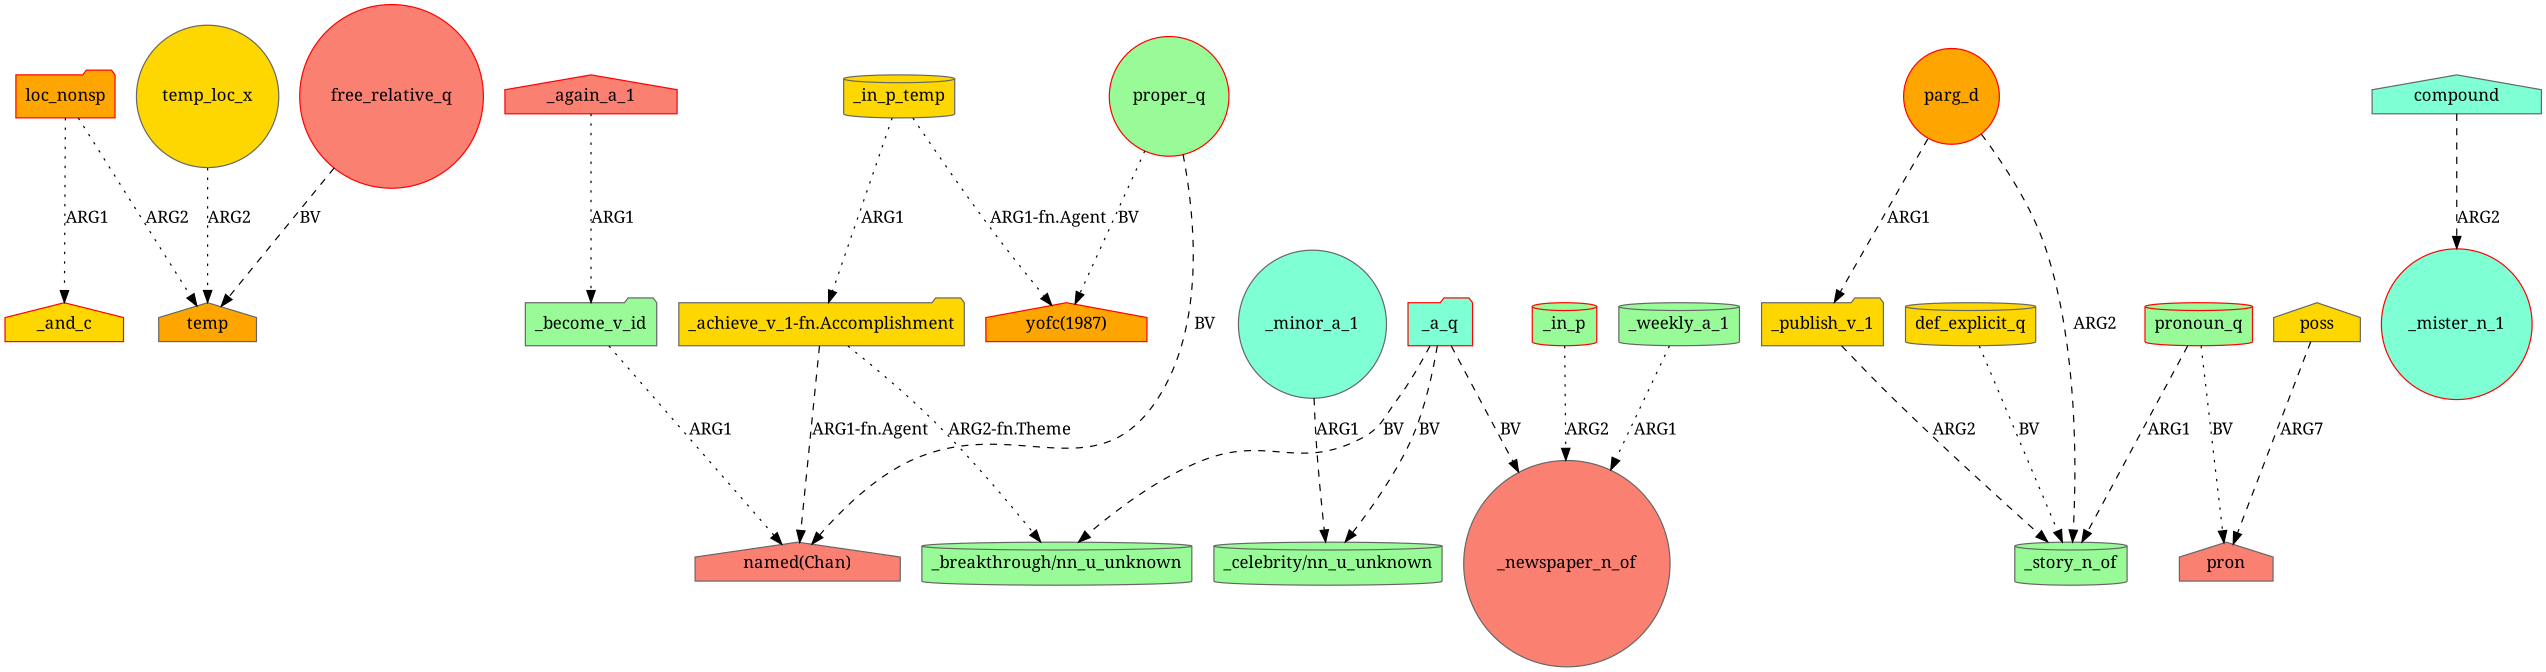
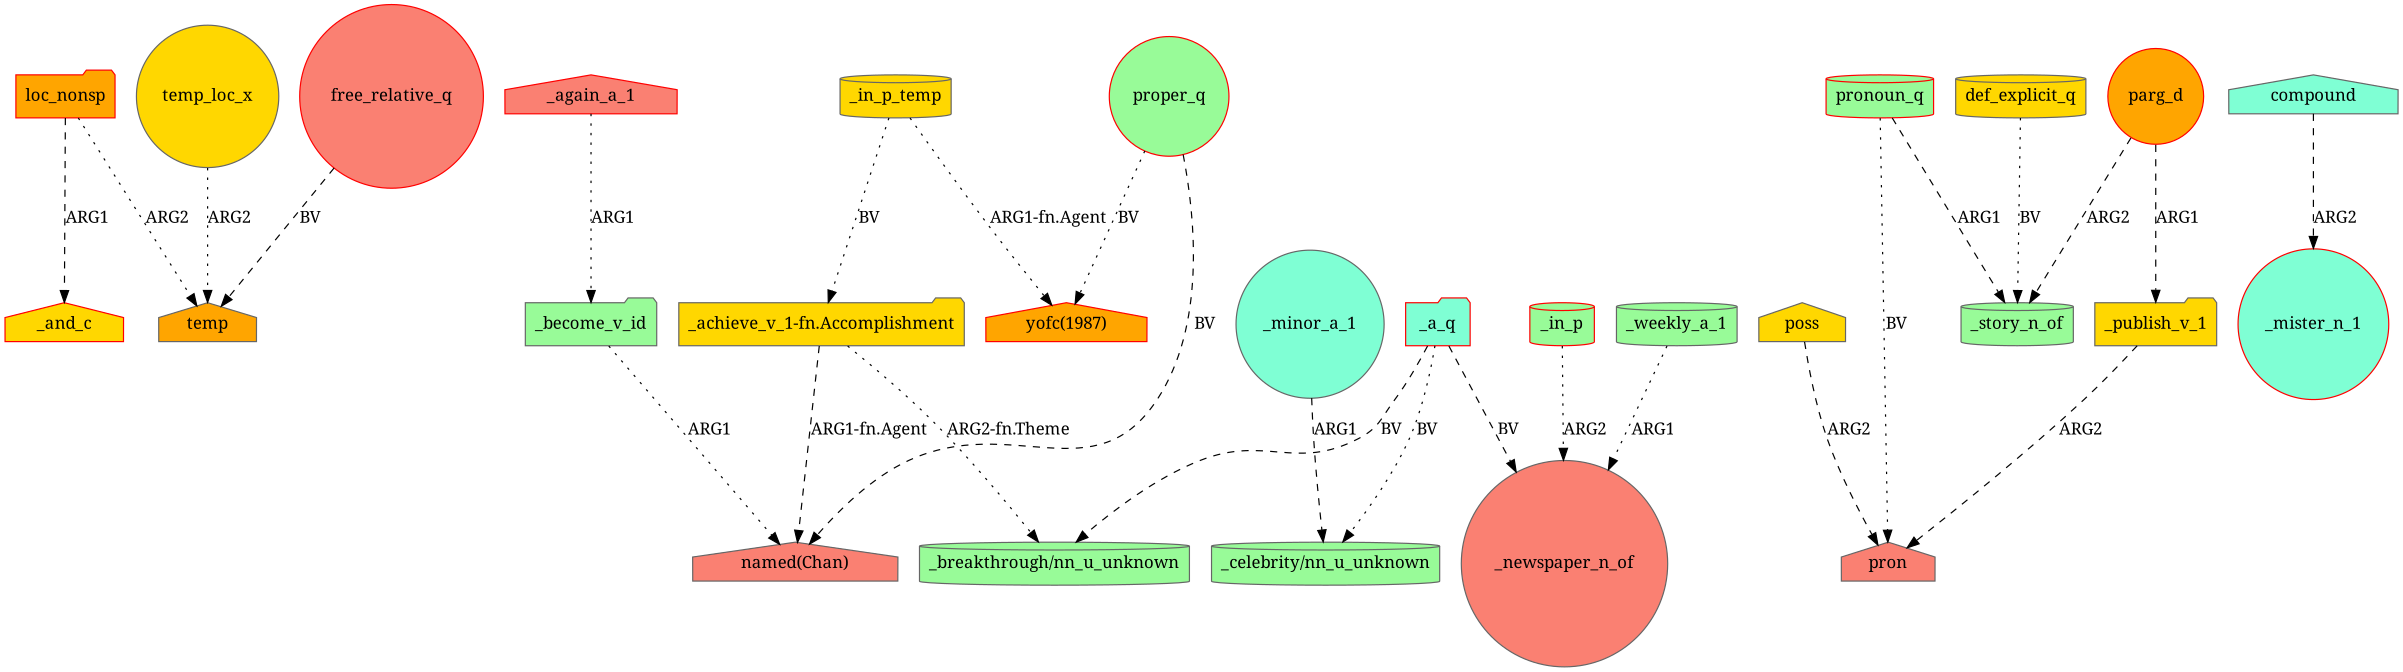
(65, 204) -> (65, 204)
(883, 218) -> (870, 218)
(2302, 430) -> (1849, 430)
(1938, 442) -> (2031, 447)
(1409, 445) -> (1406, 445)
